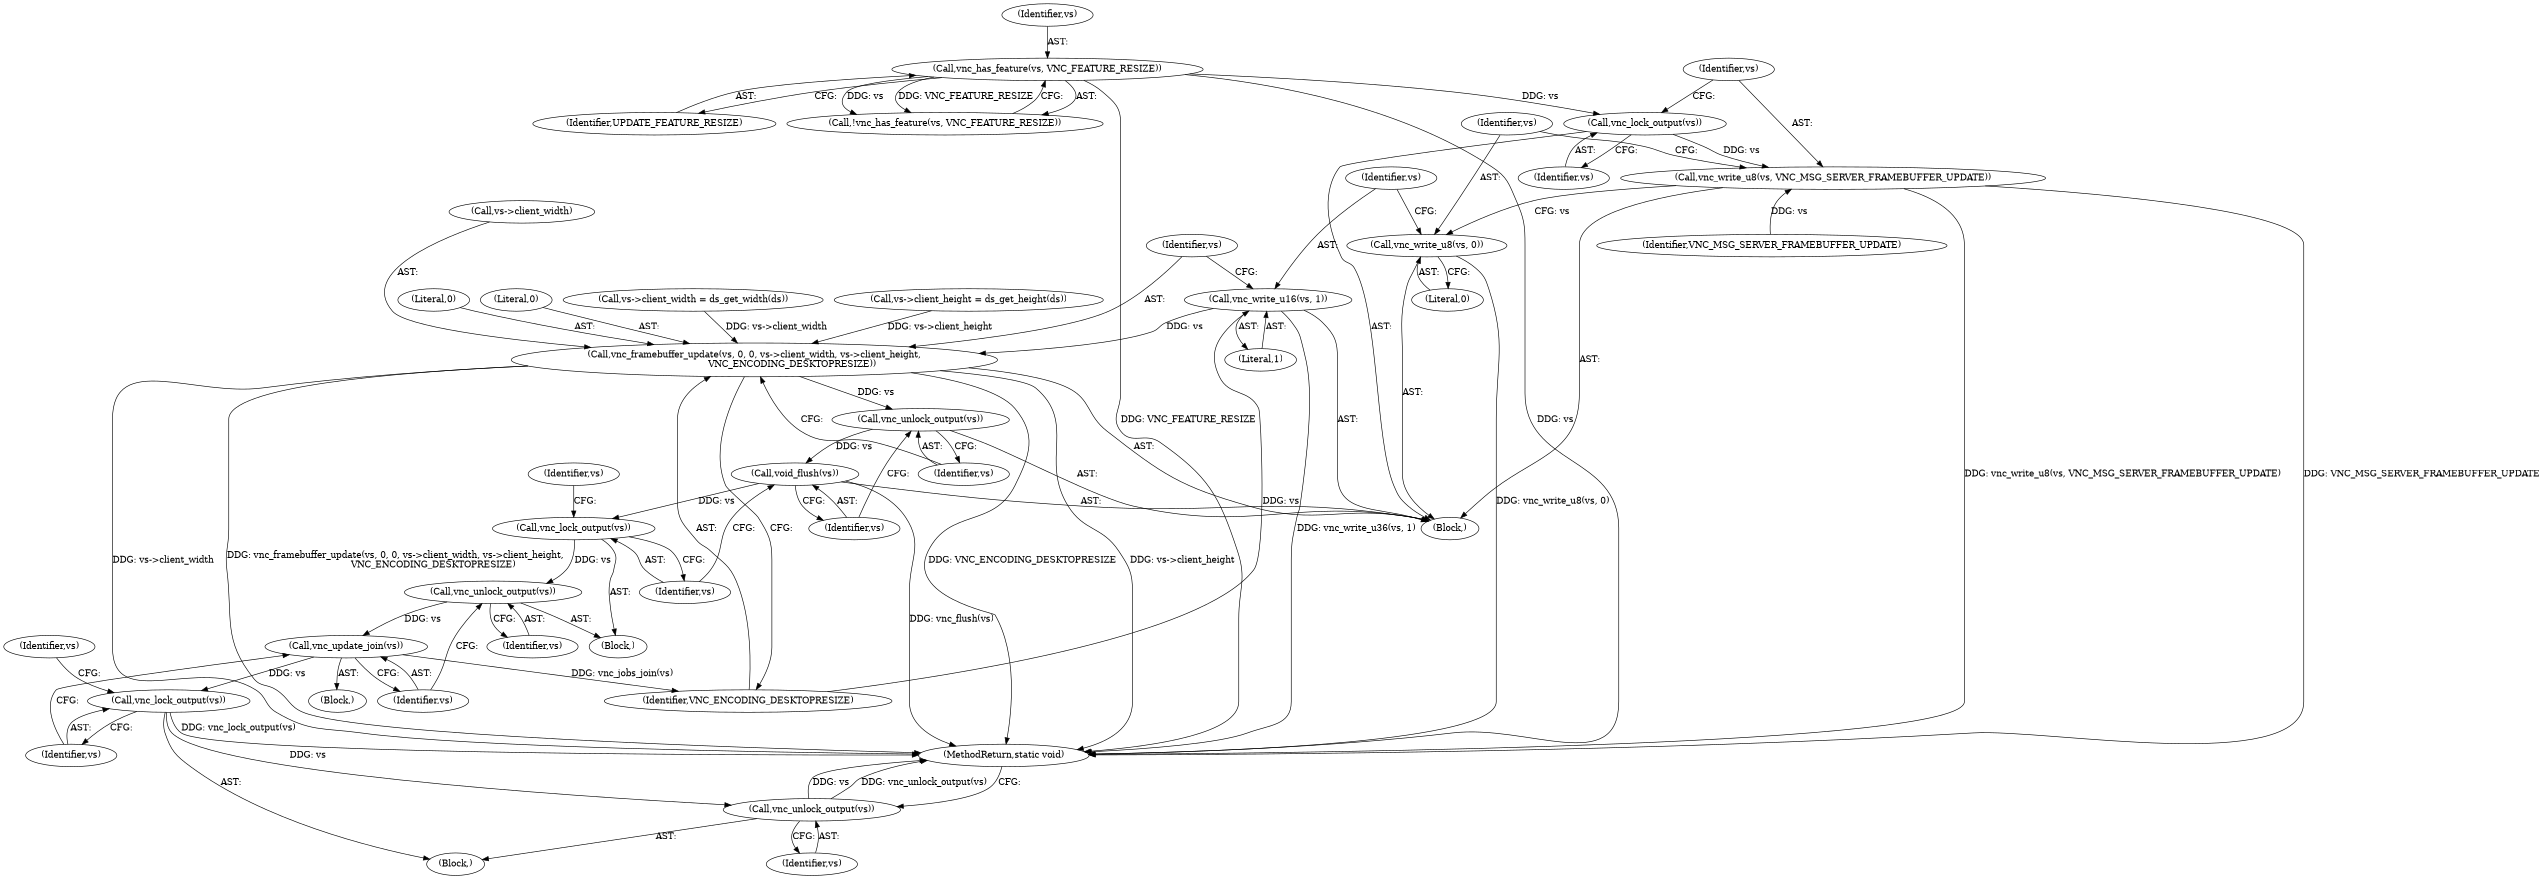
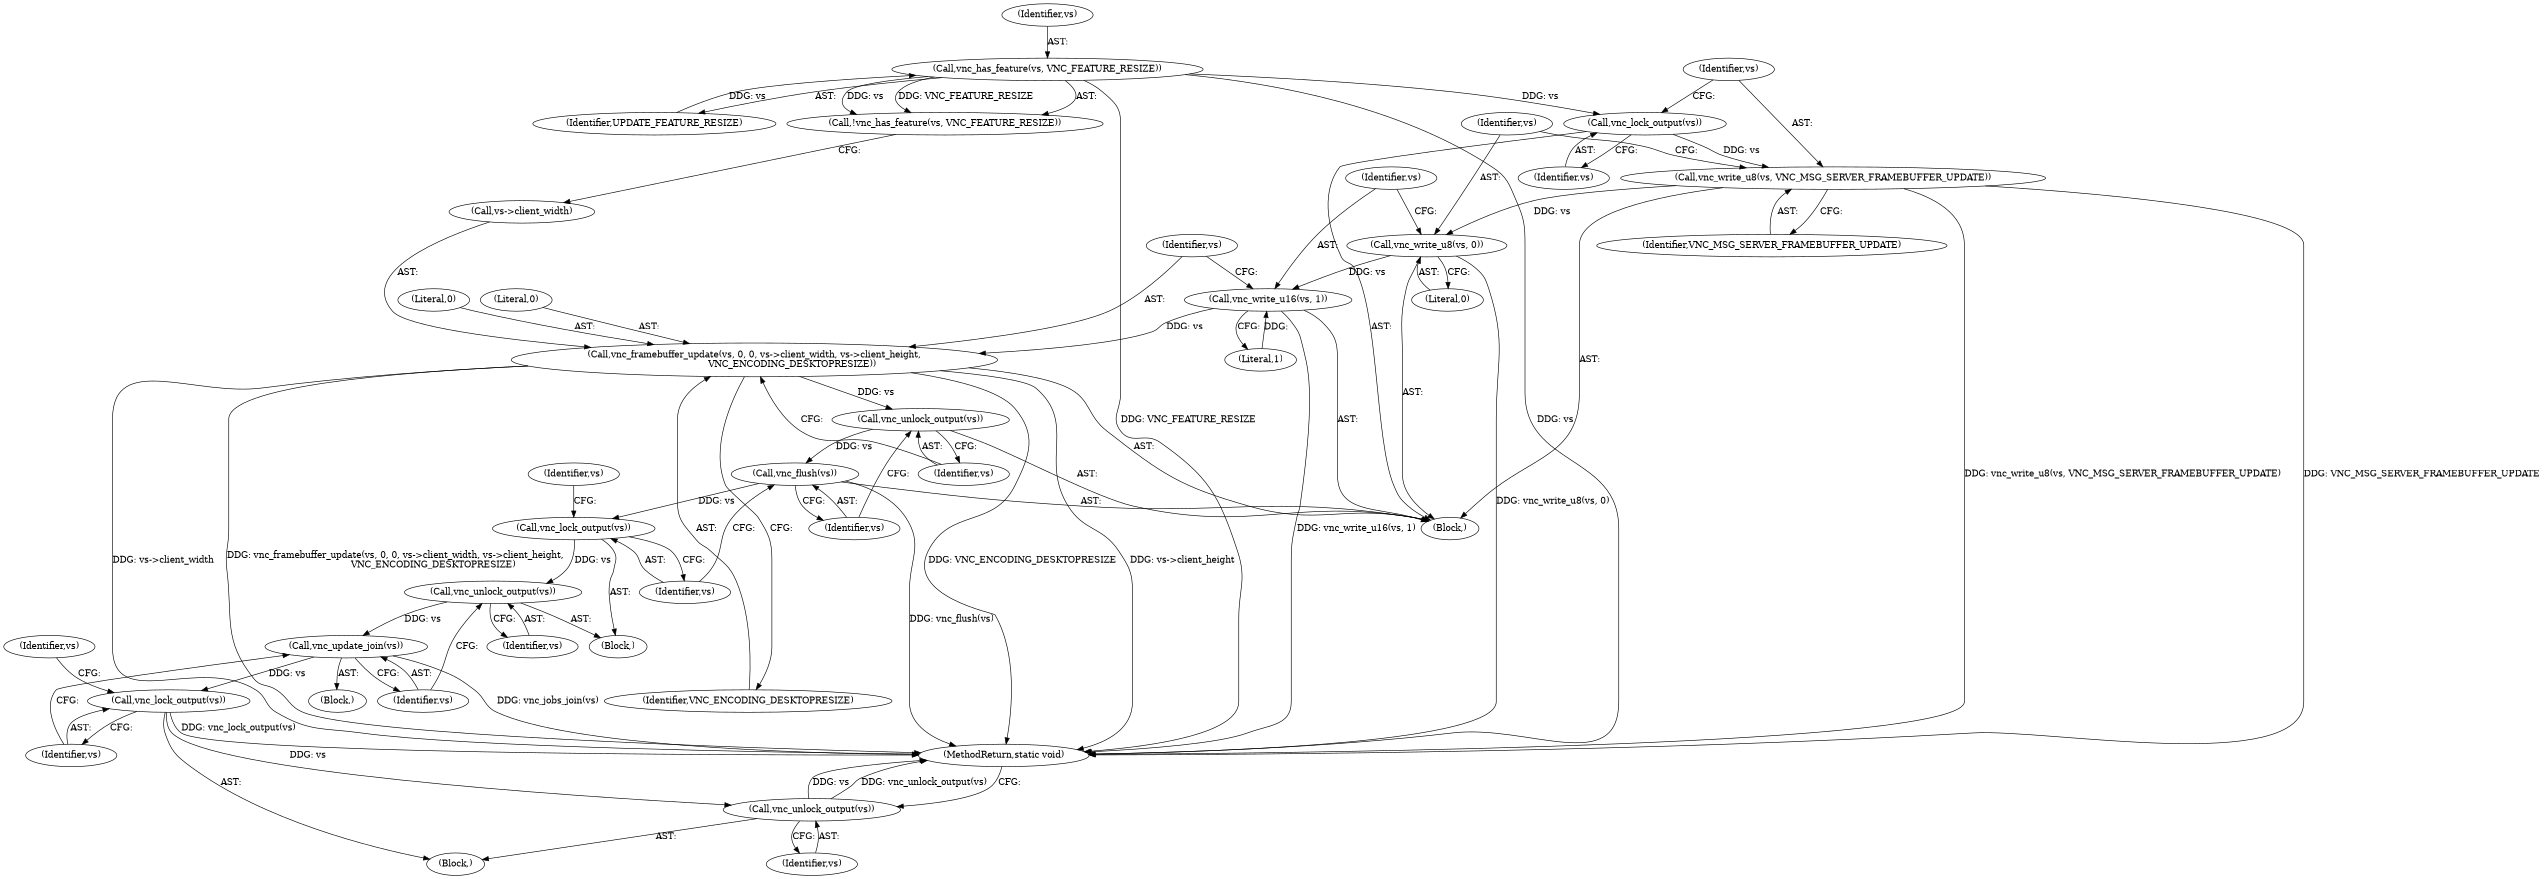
(748, 97) -> (748, 97)
(827, 97) -> (827, 97)
(1031, 103) -> (733, 168)
(1552, 212) -> (1552, 212)
(1789, 212) -> (1789, 212)
none -> (1813, 212)
(693, 300) -> none
(969, 300) -> none
(1250, 327) -> (1250, 327)
(1278, 327) -> (1278, 327)
(795, 474) -> (795, 474)
(1356, 529) -> (1356, 529)
(1187, 613) -> (1344, 270)
(537, 673) -> (602, 737)
